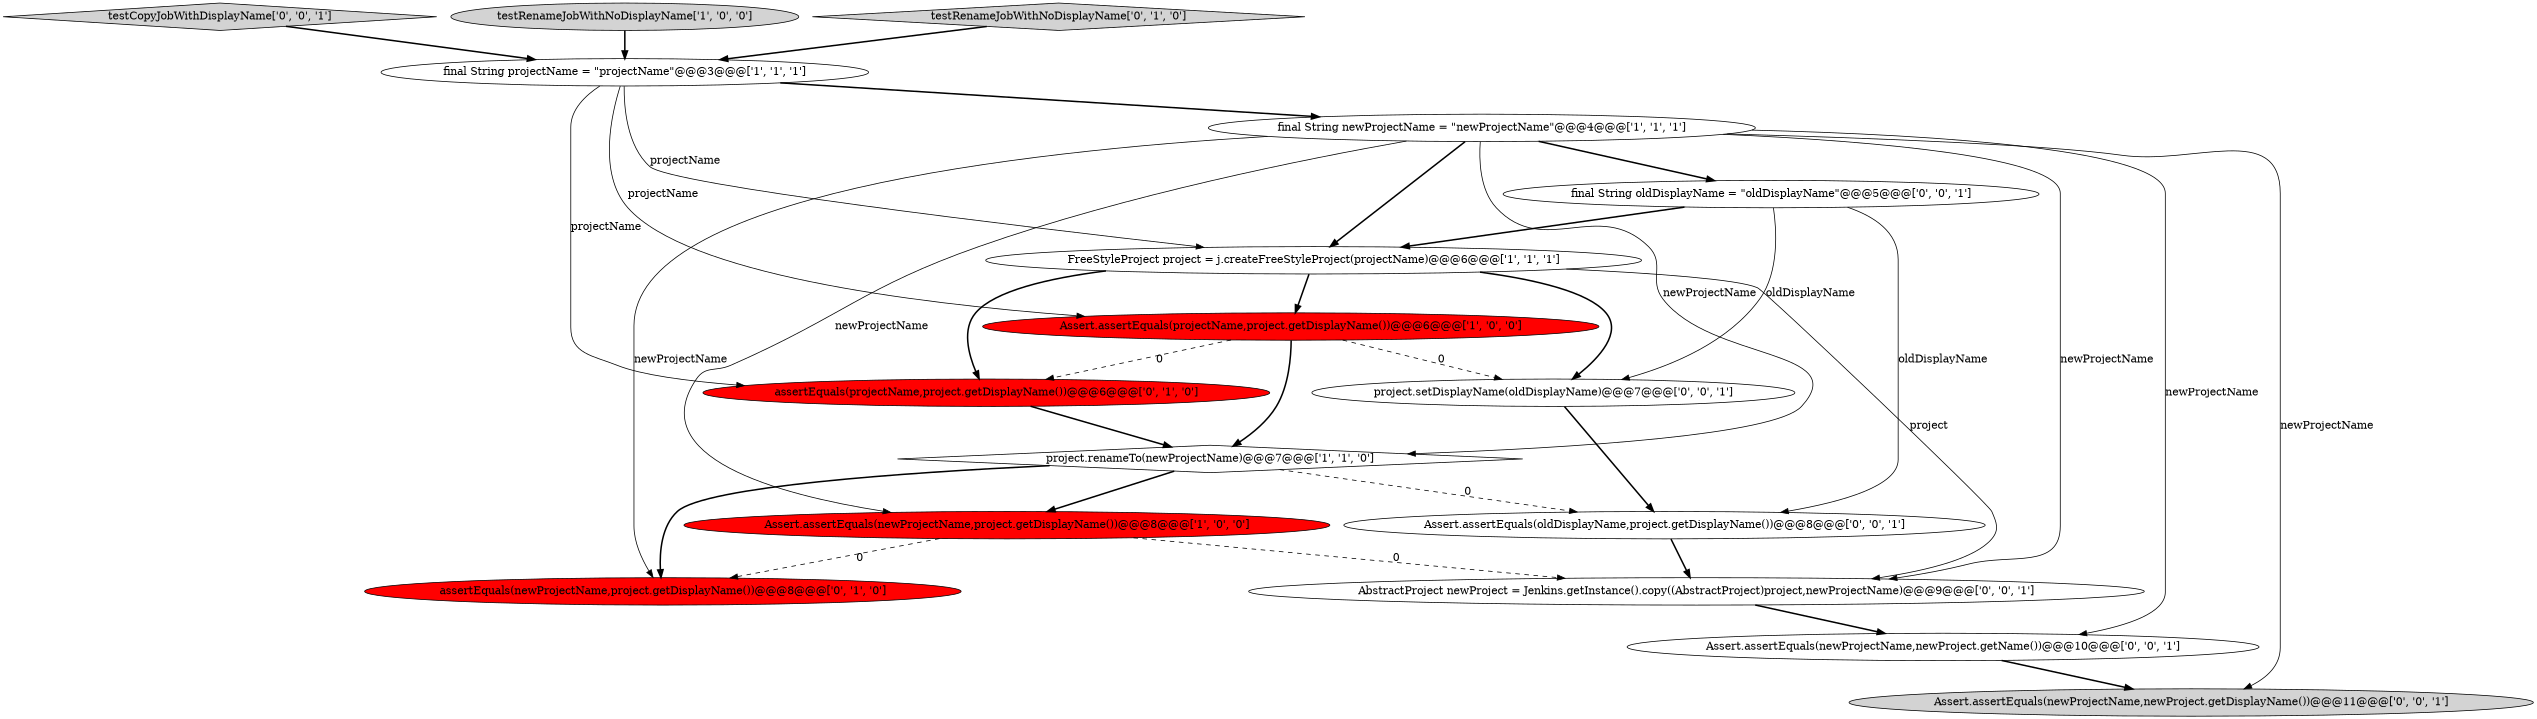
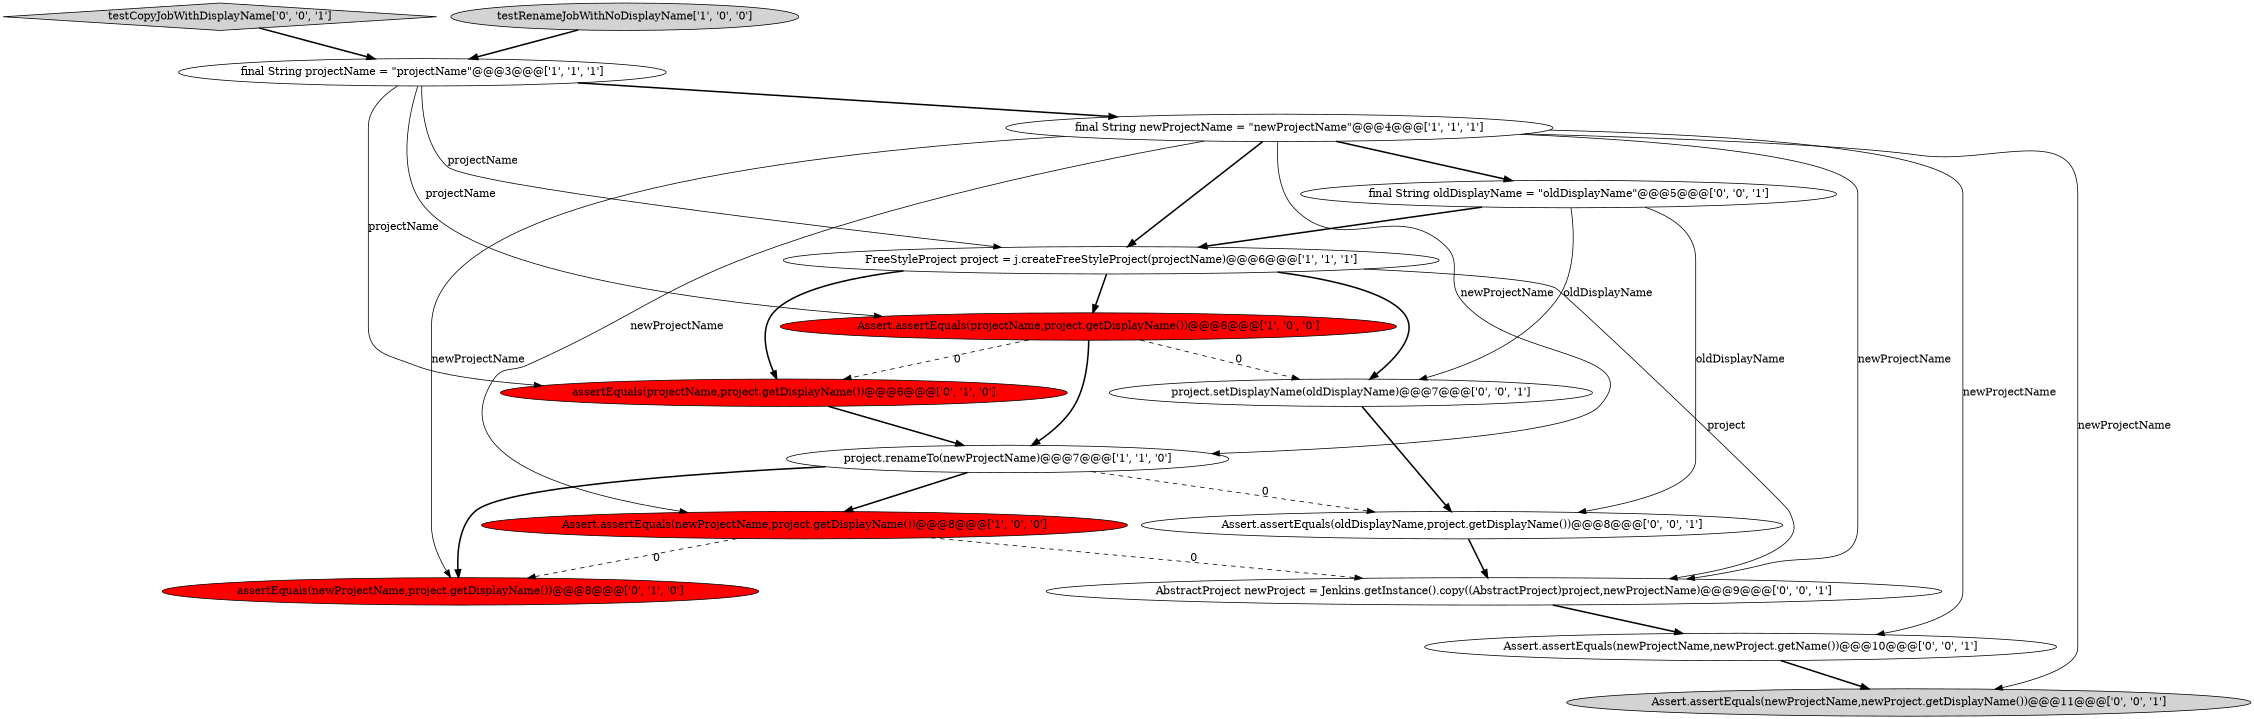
(1059, 17) -> none
(1210, 459) -> (1008, 459)
